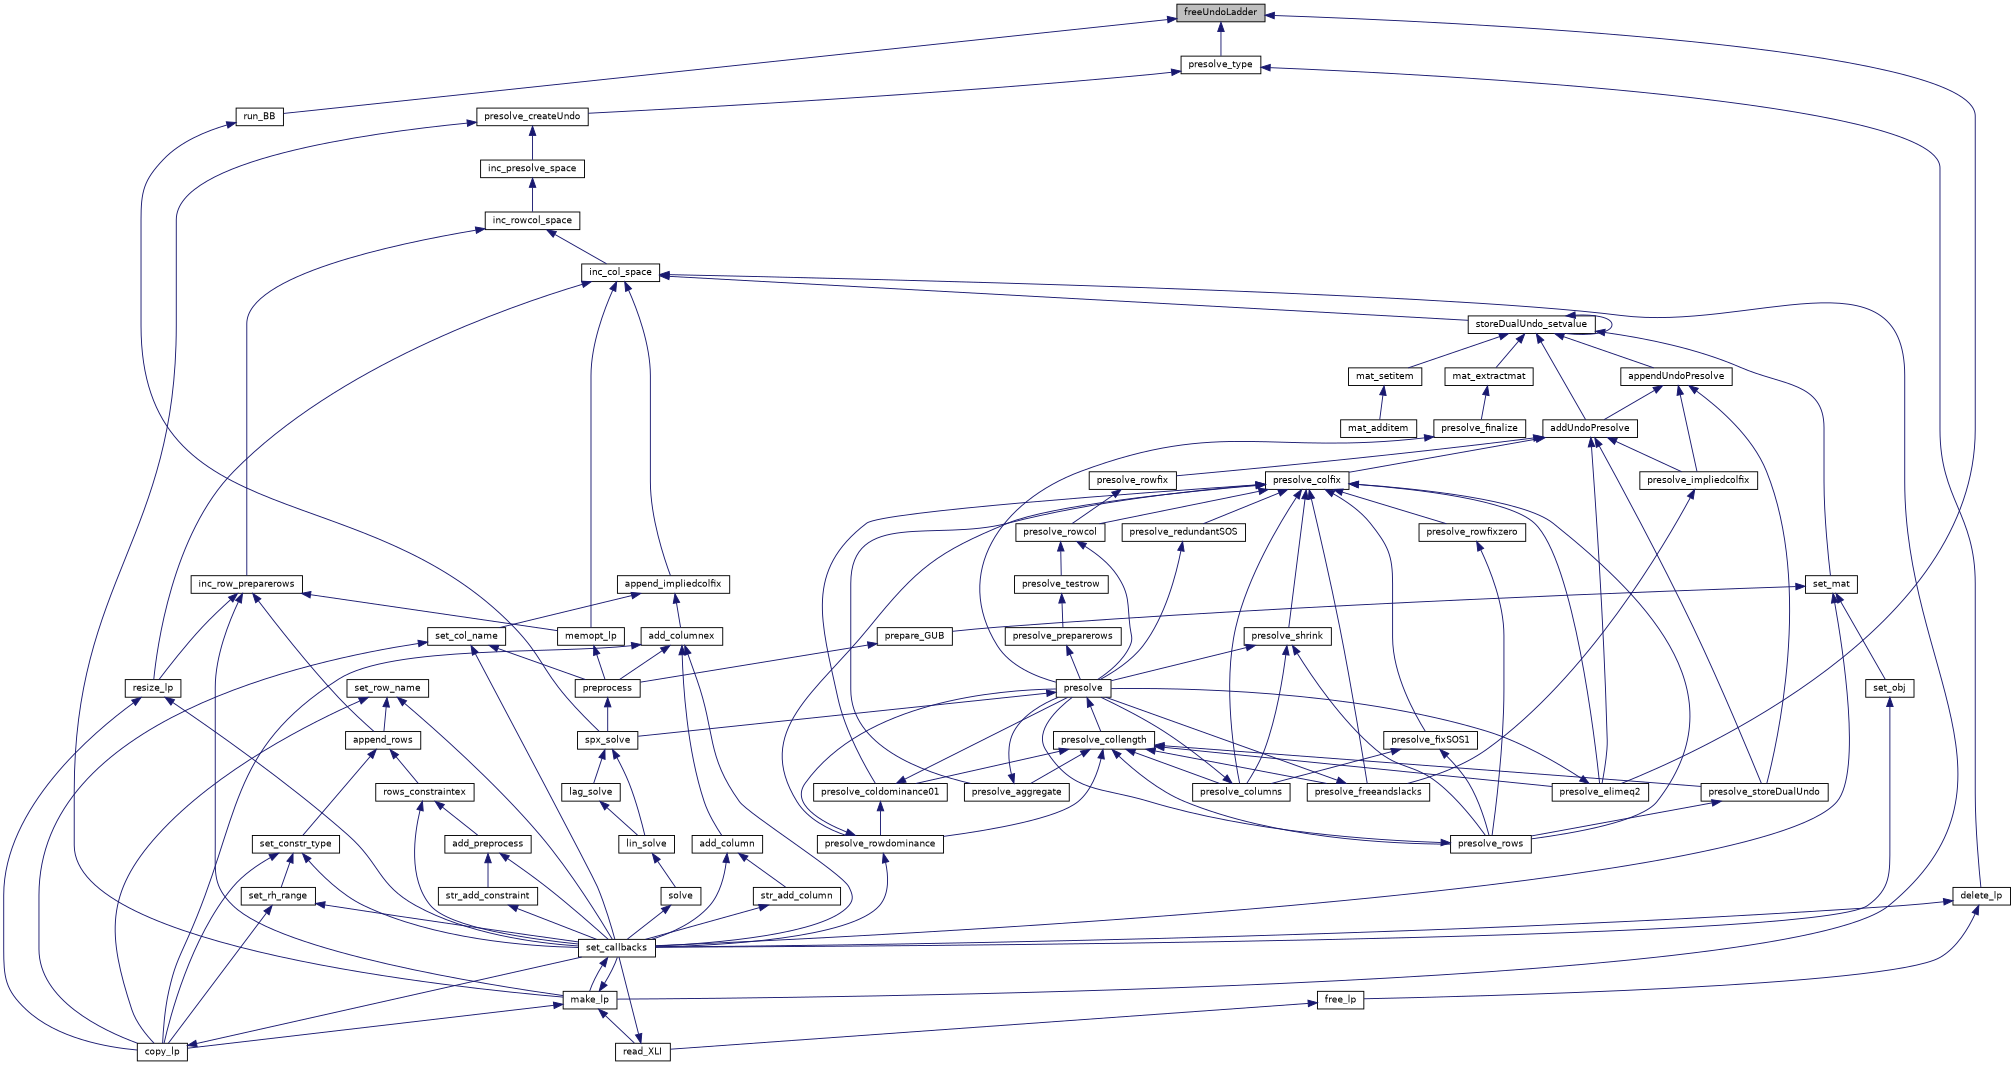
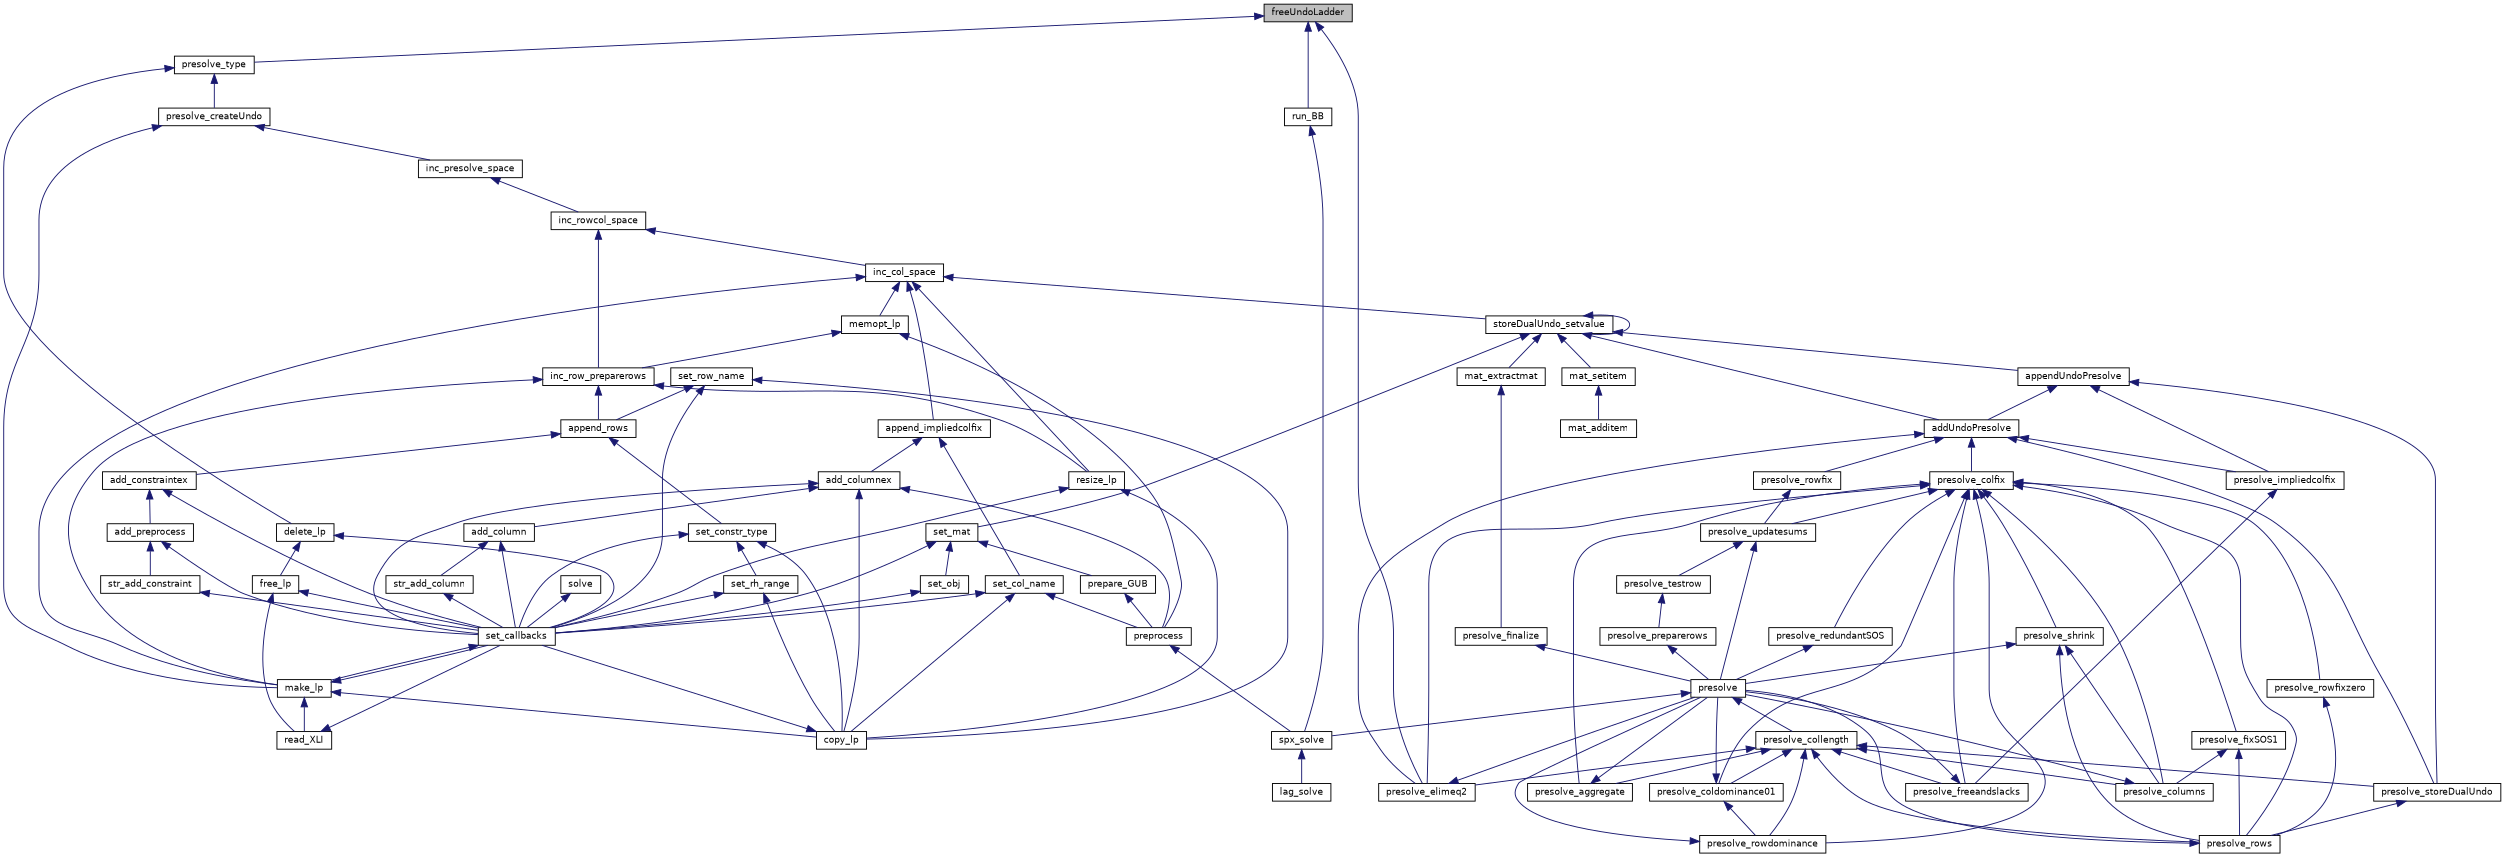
(1060, 533) -> (1758, 533)
(434, 613) -> (737, 351)
(425, 792) -> (149, 481)
(647, 844) -> none
(820, 931) -> (406, 613)
